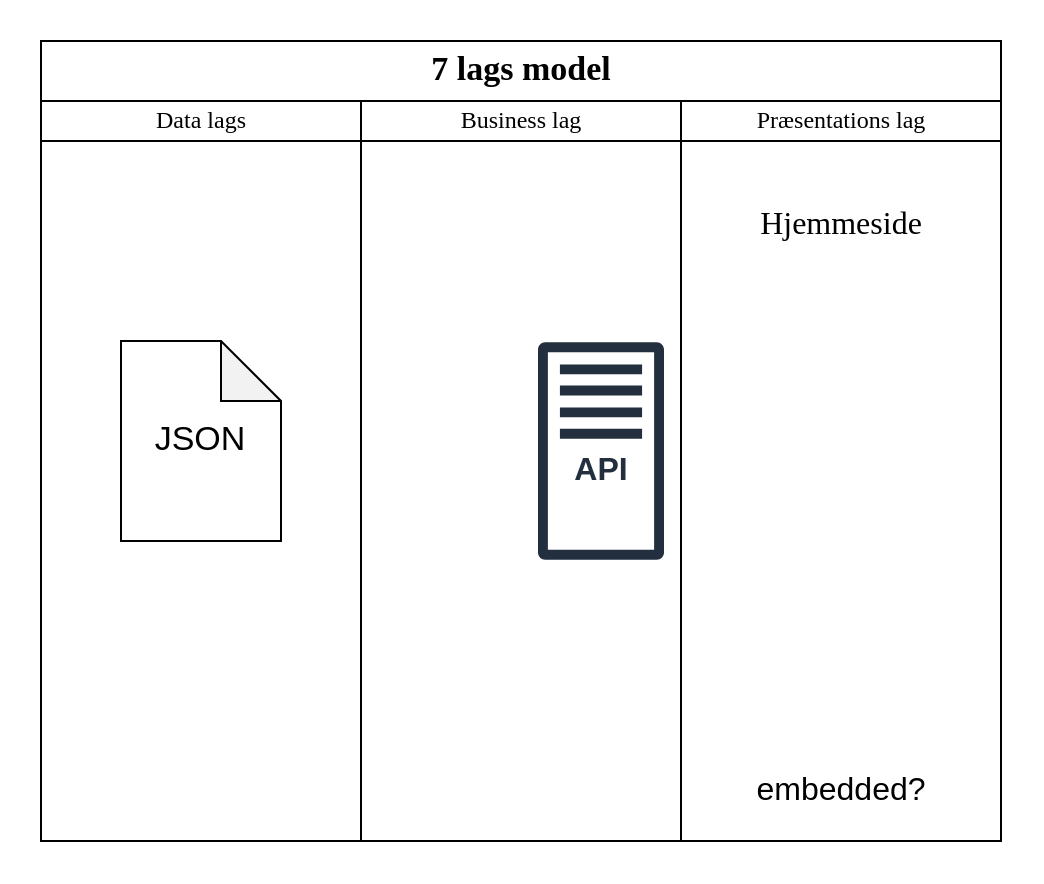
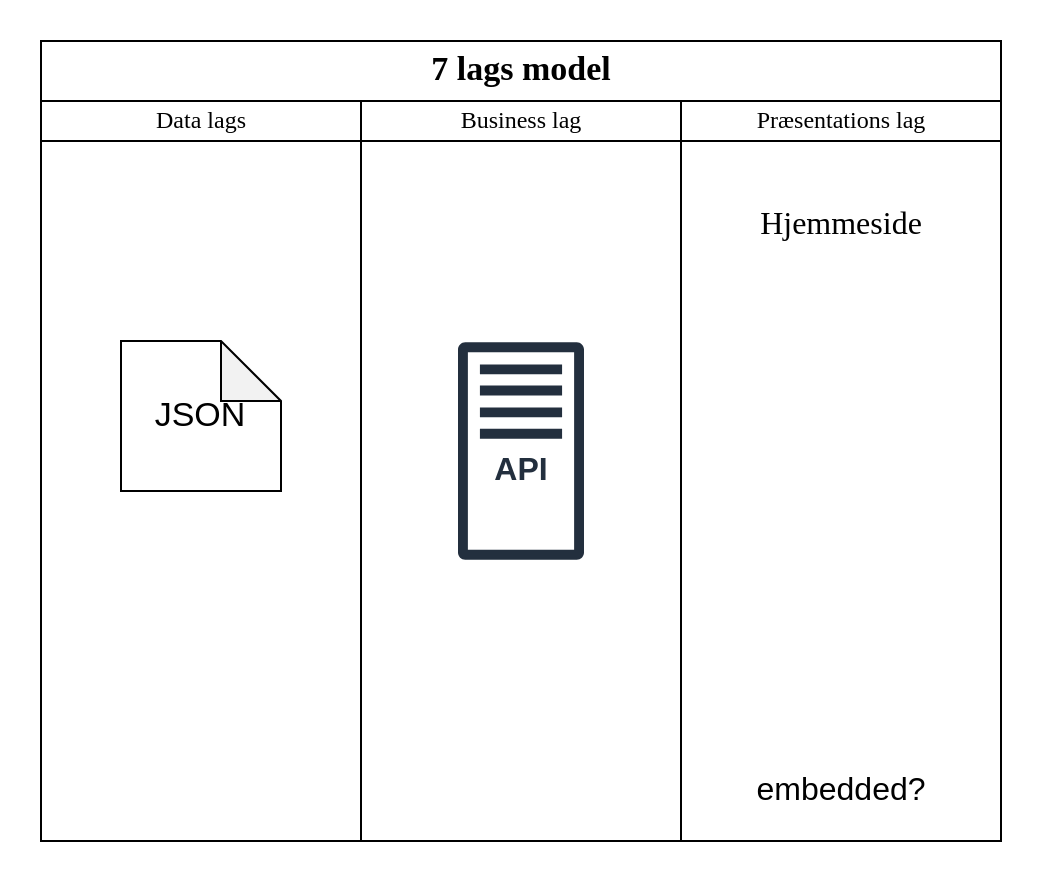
(201, 441) -> (201, 416)
(601, 451) -> (521, 451)
